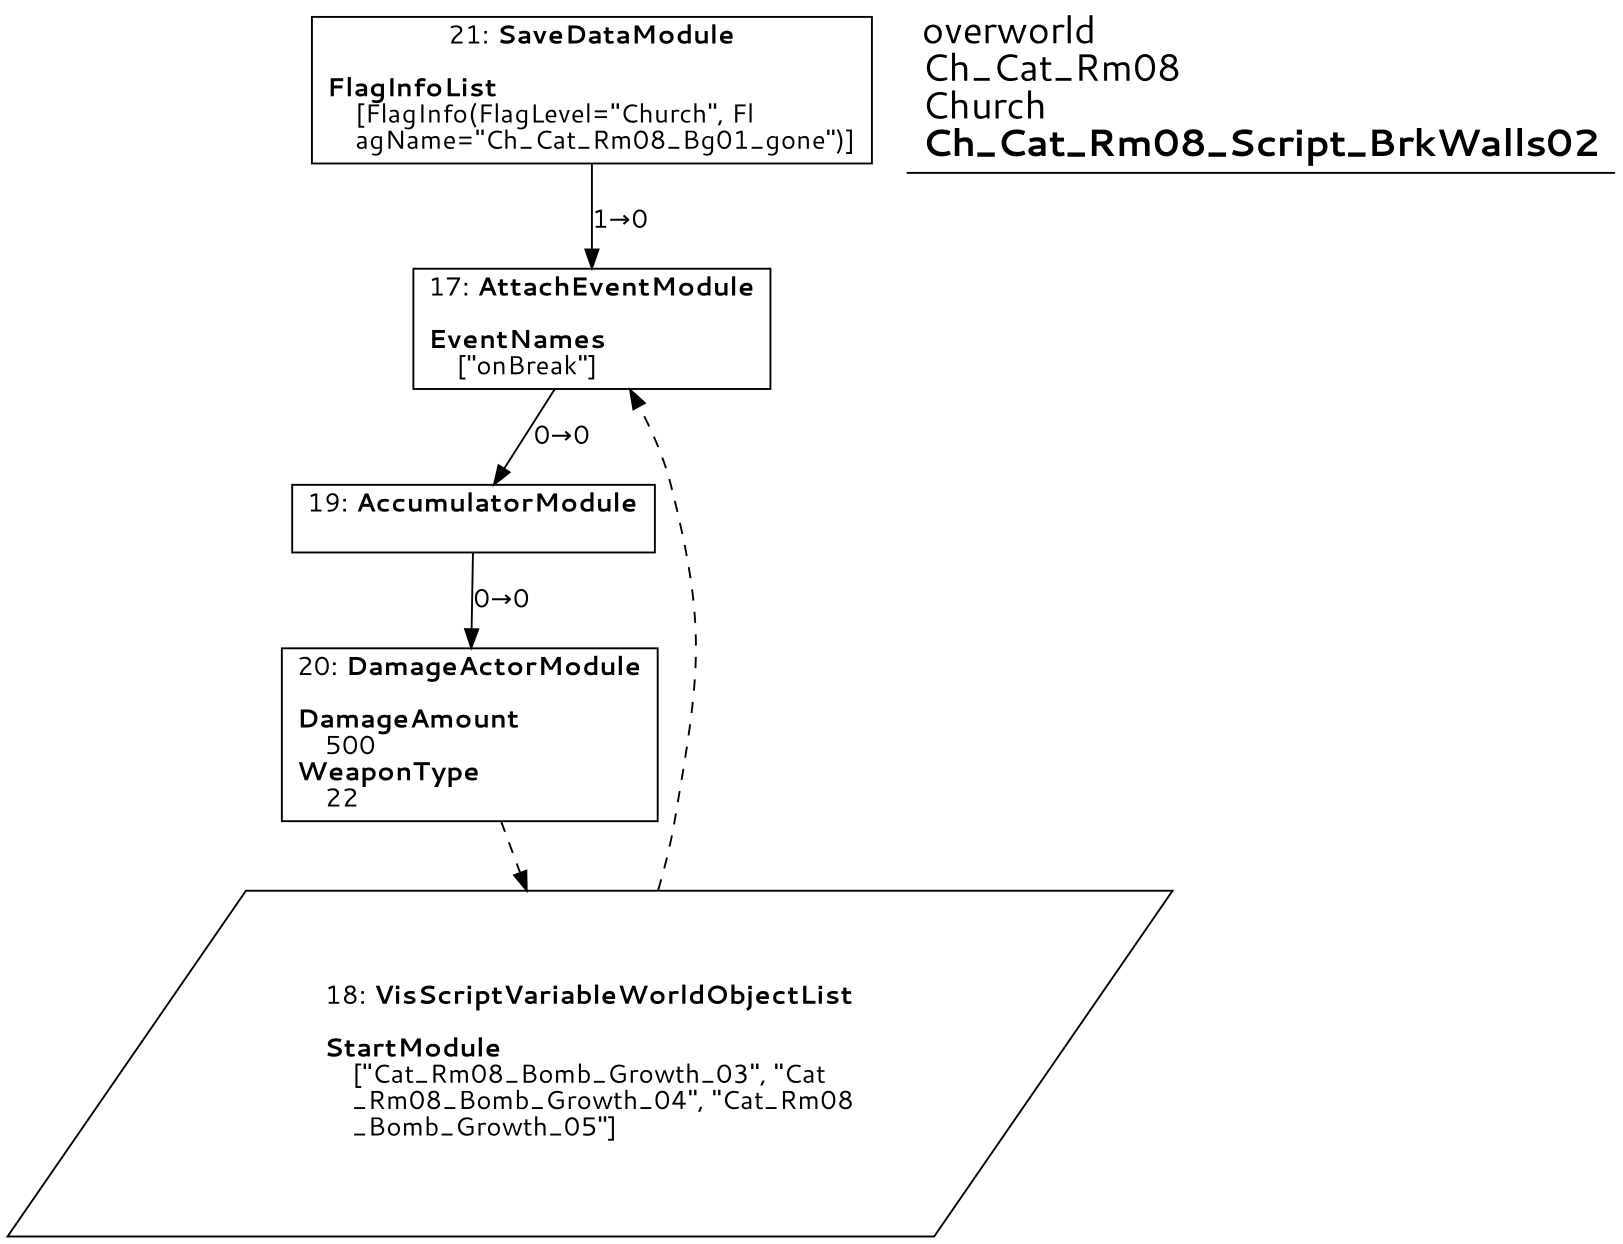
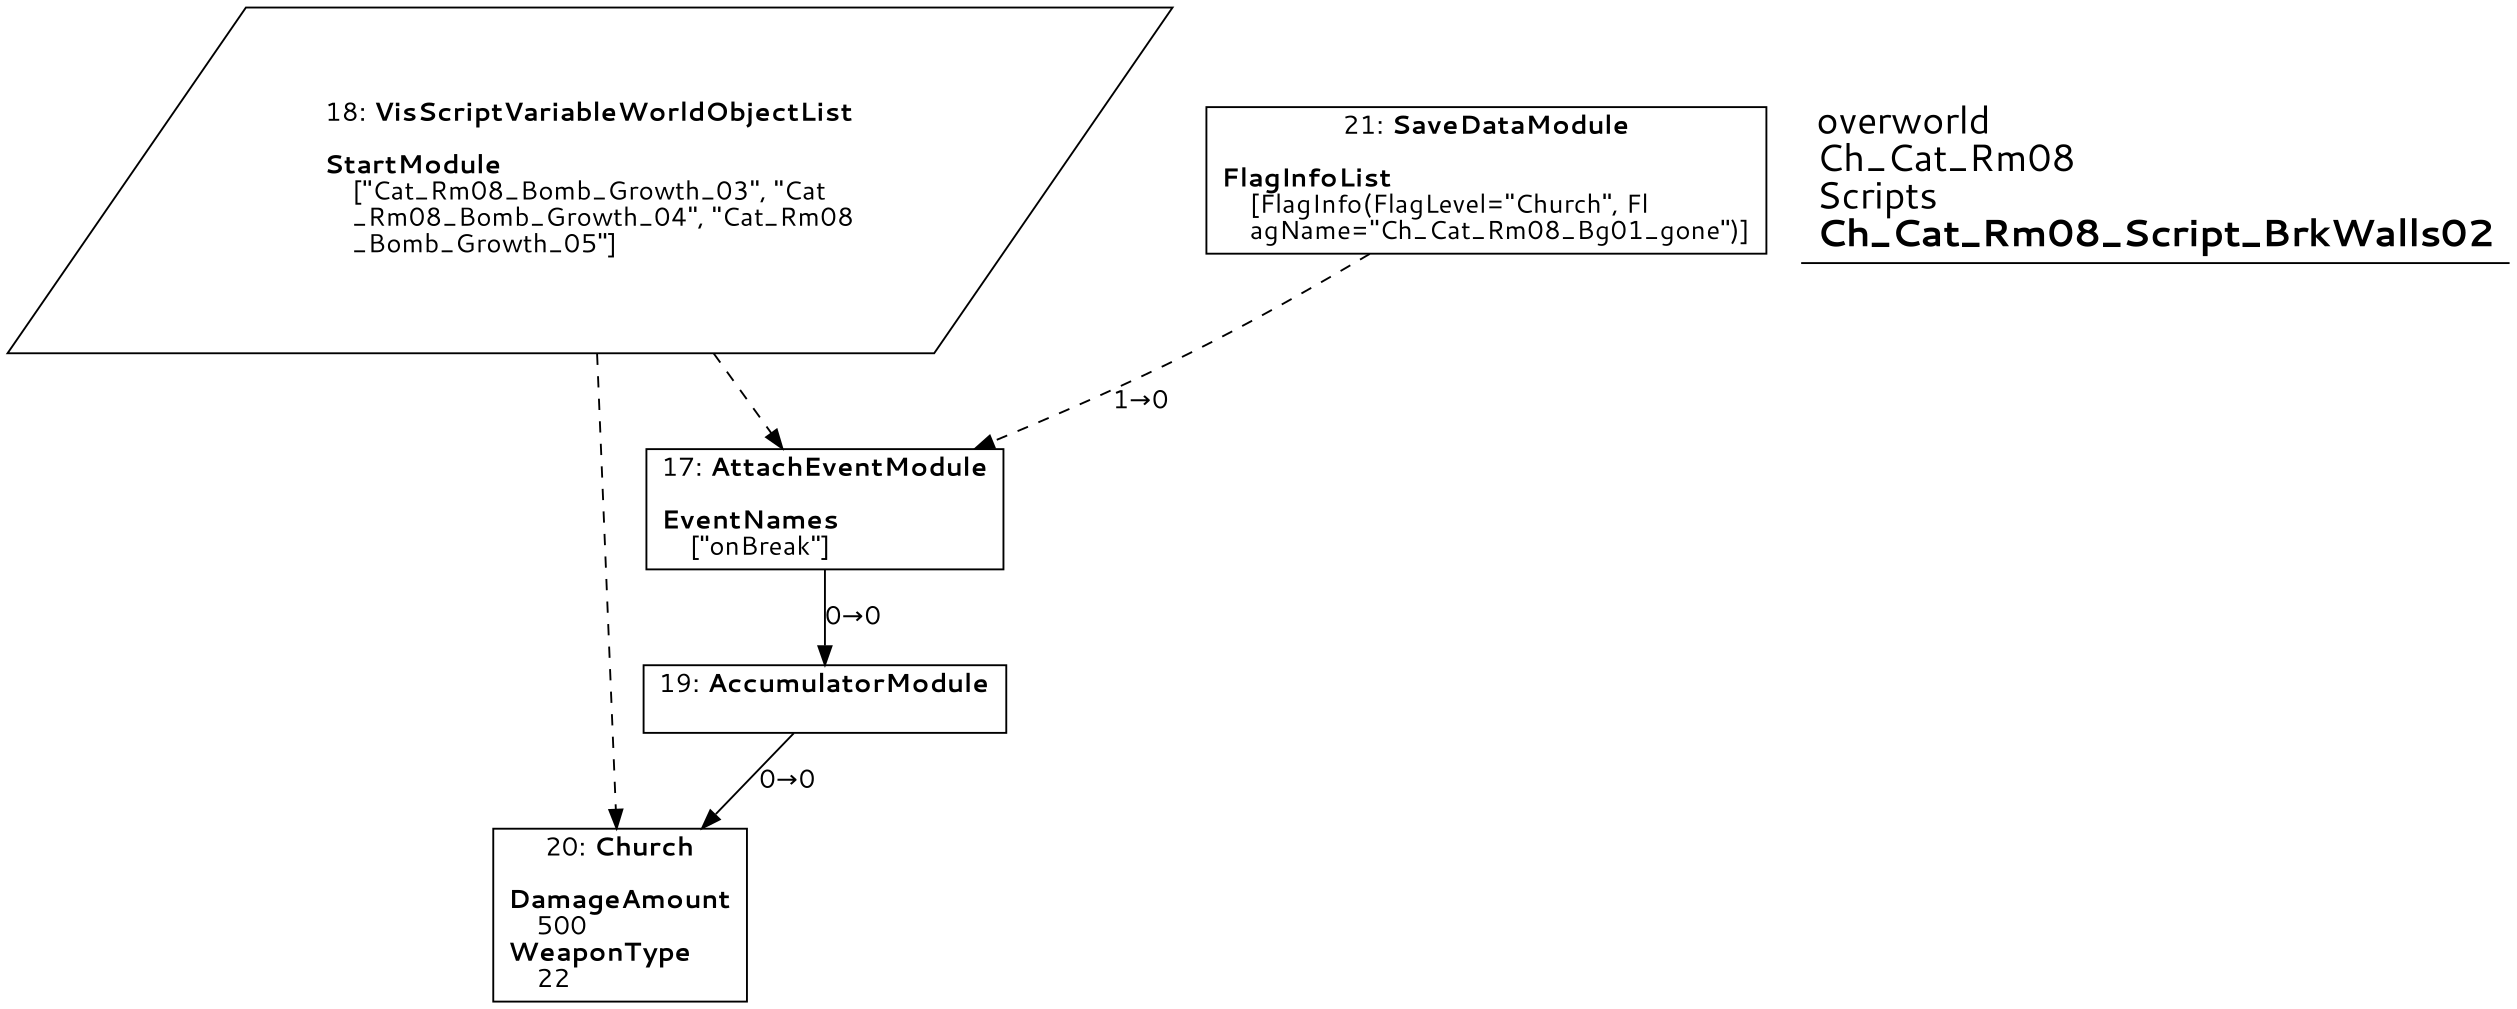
(985, 107) -> (1877, 197)
(592, 206) -> (1185, 356)
(494, 667) -> (645, 848)
(511, 847) -> (606, 582)
